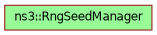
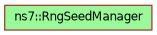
(78, 18) -> (78, 18)
